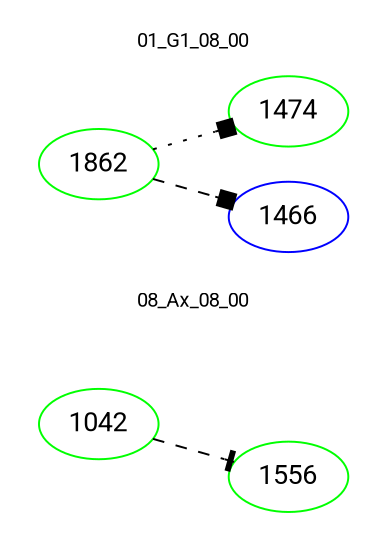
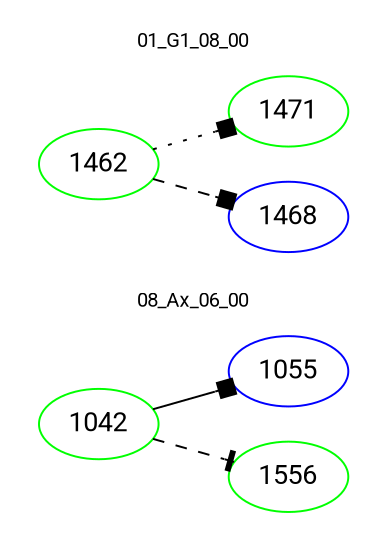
(289, 111) -> (289, 111)
(99, 164) -> (99, 164)
(289, 217) -> (289, 217)
(194, 302) -> (194, 302)
none -> (289, 371)
